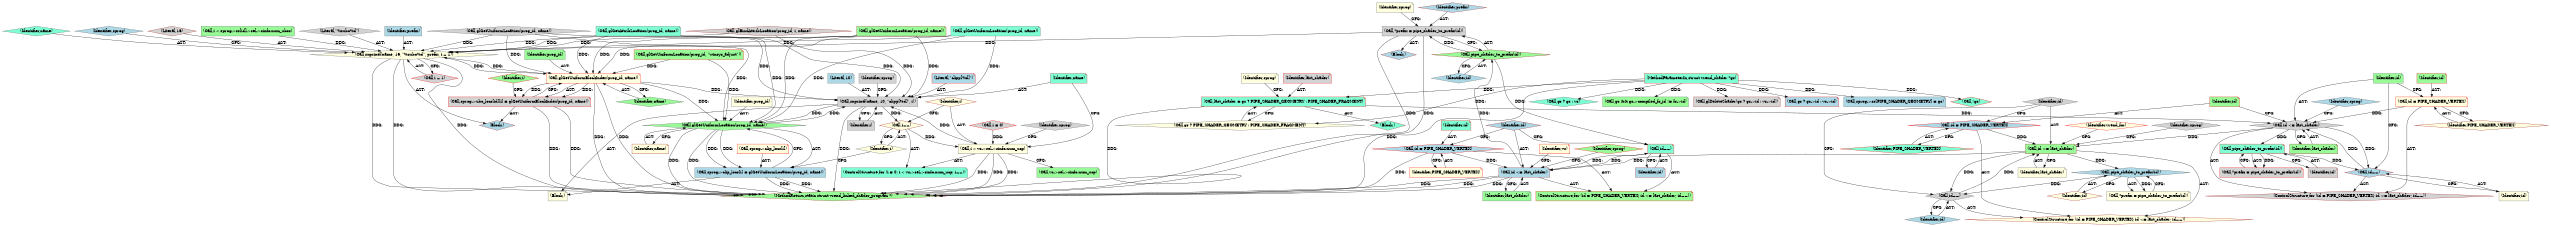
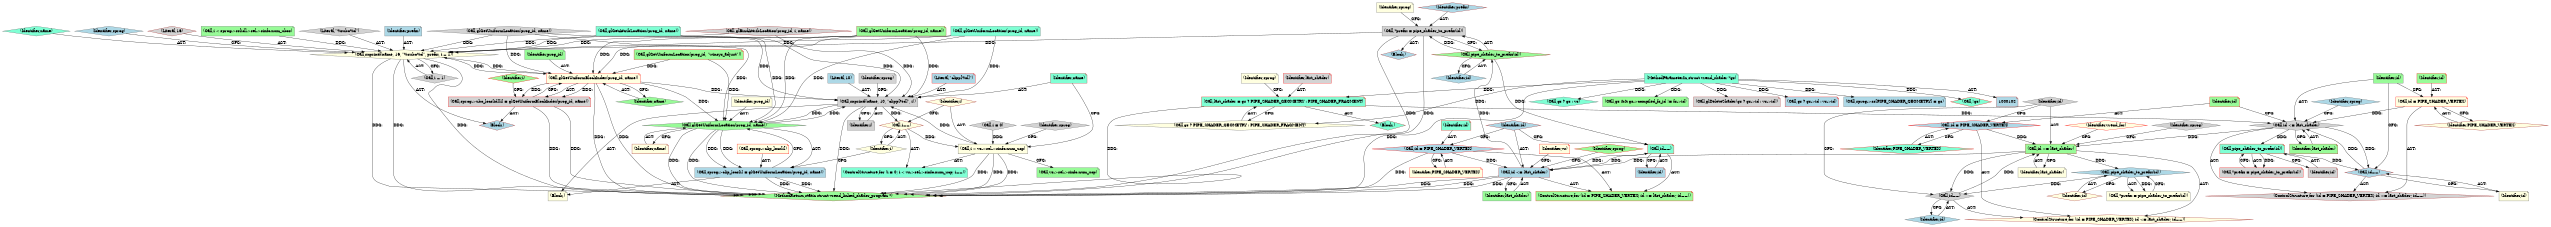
(585, 45) -> none
(435, 78) -> (435, 78)
(1691, 78) -> (1691, 78)
none -> (2007, 102)
(993, 125) -> (993, 125)
